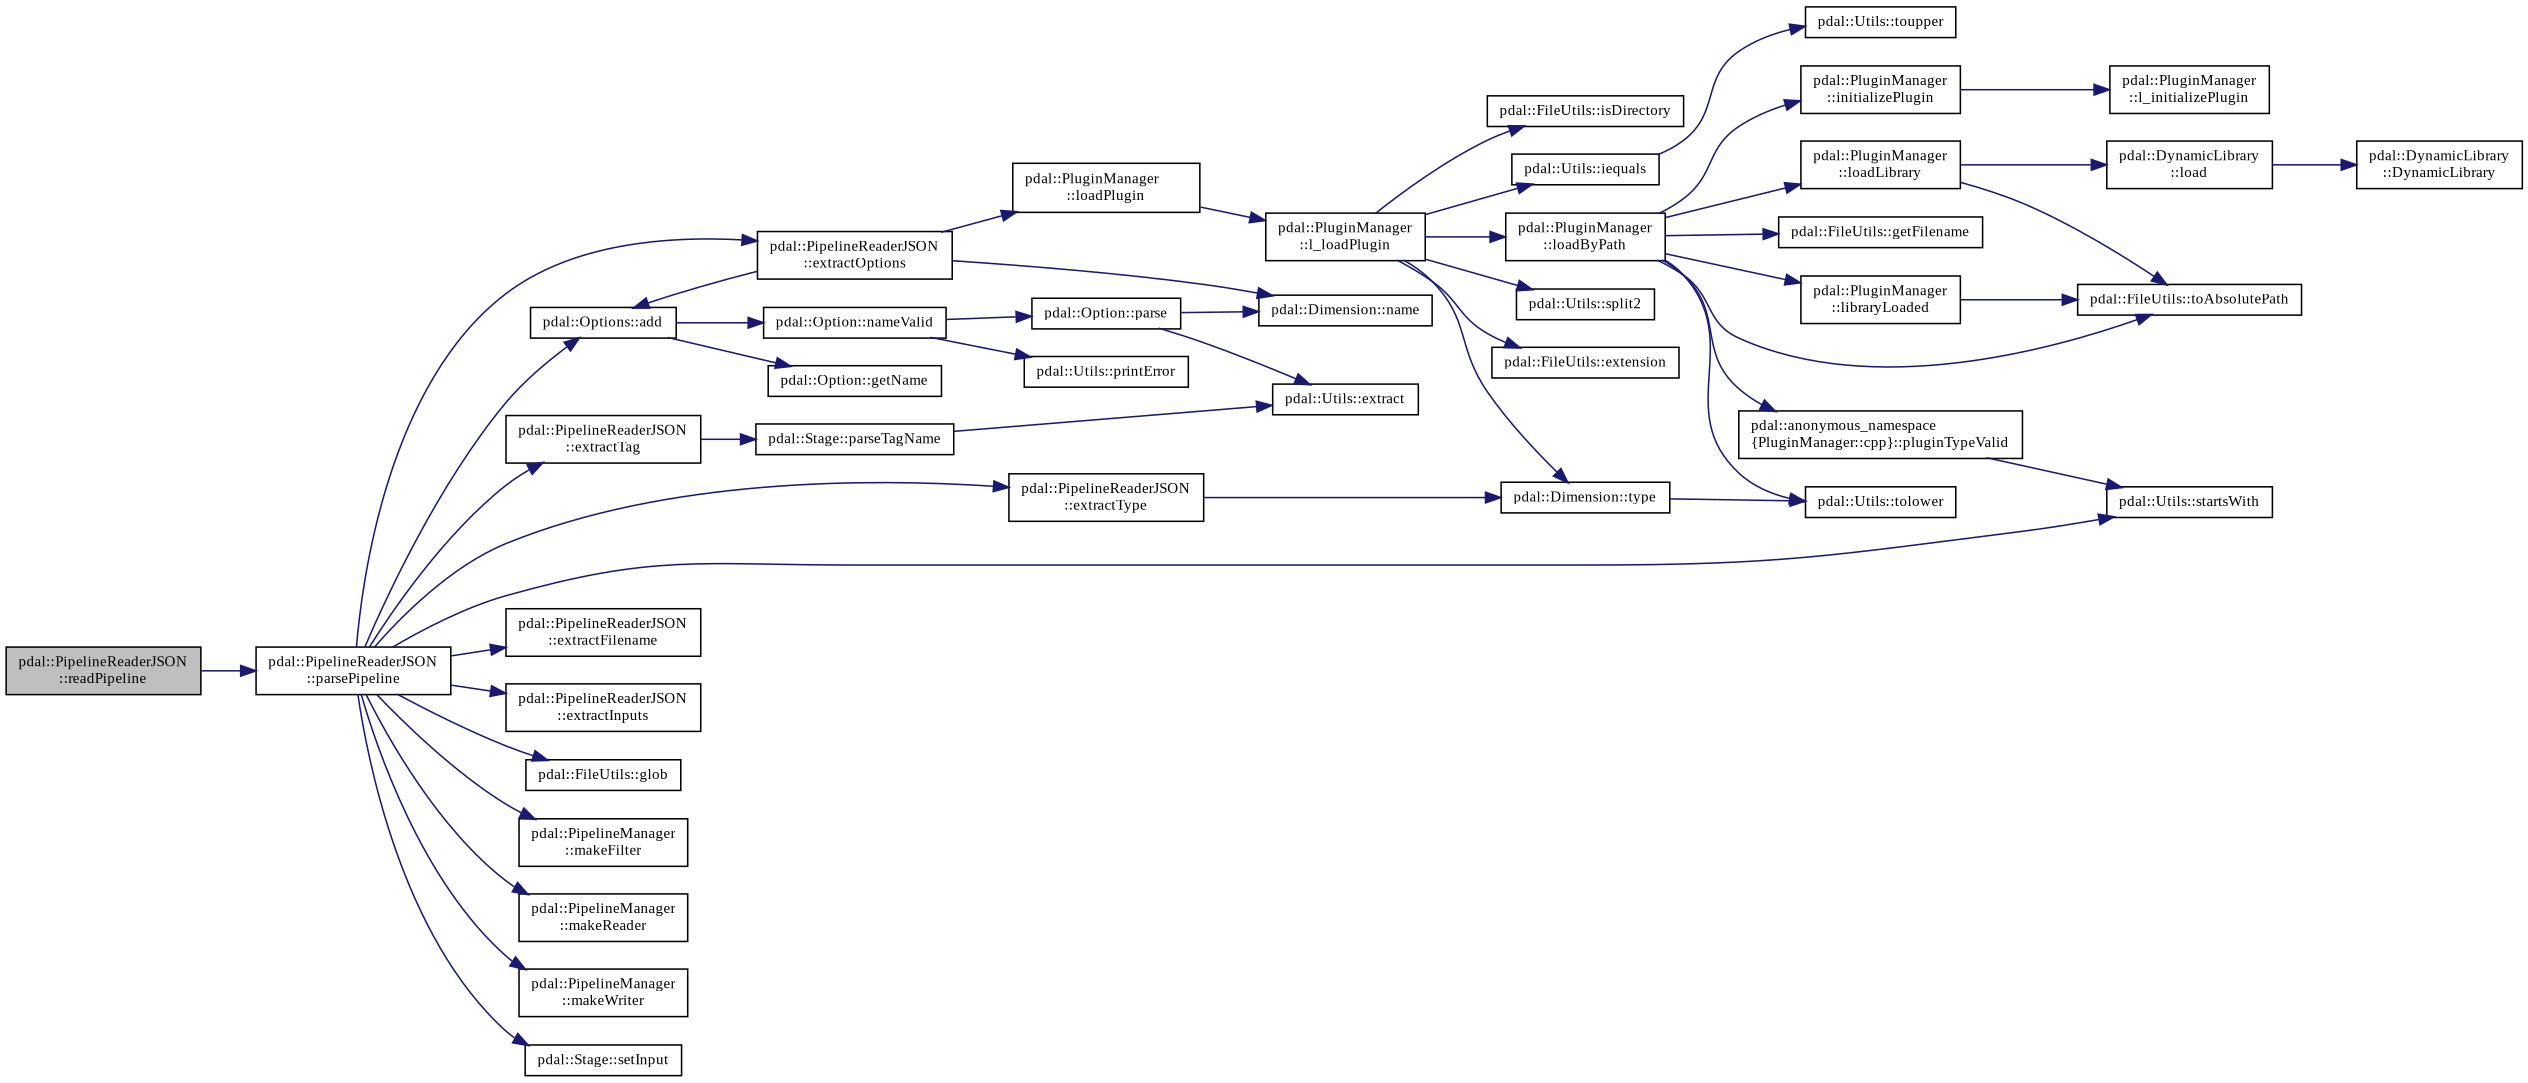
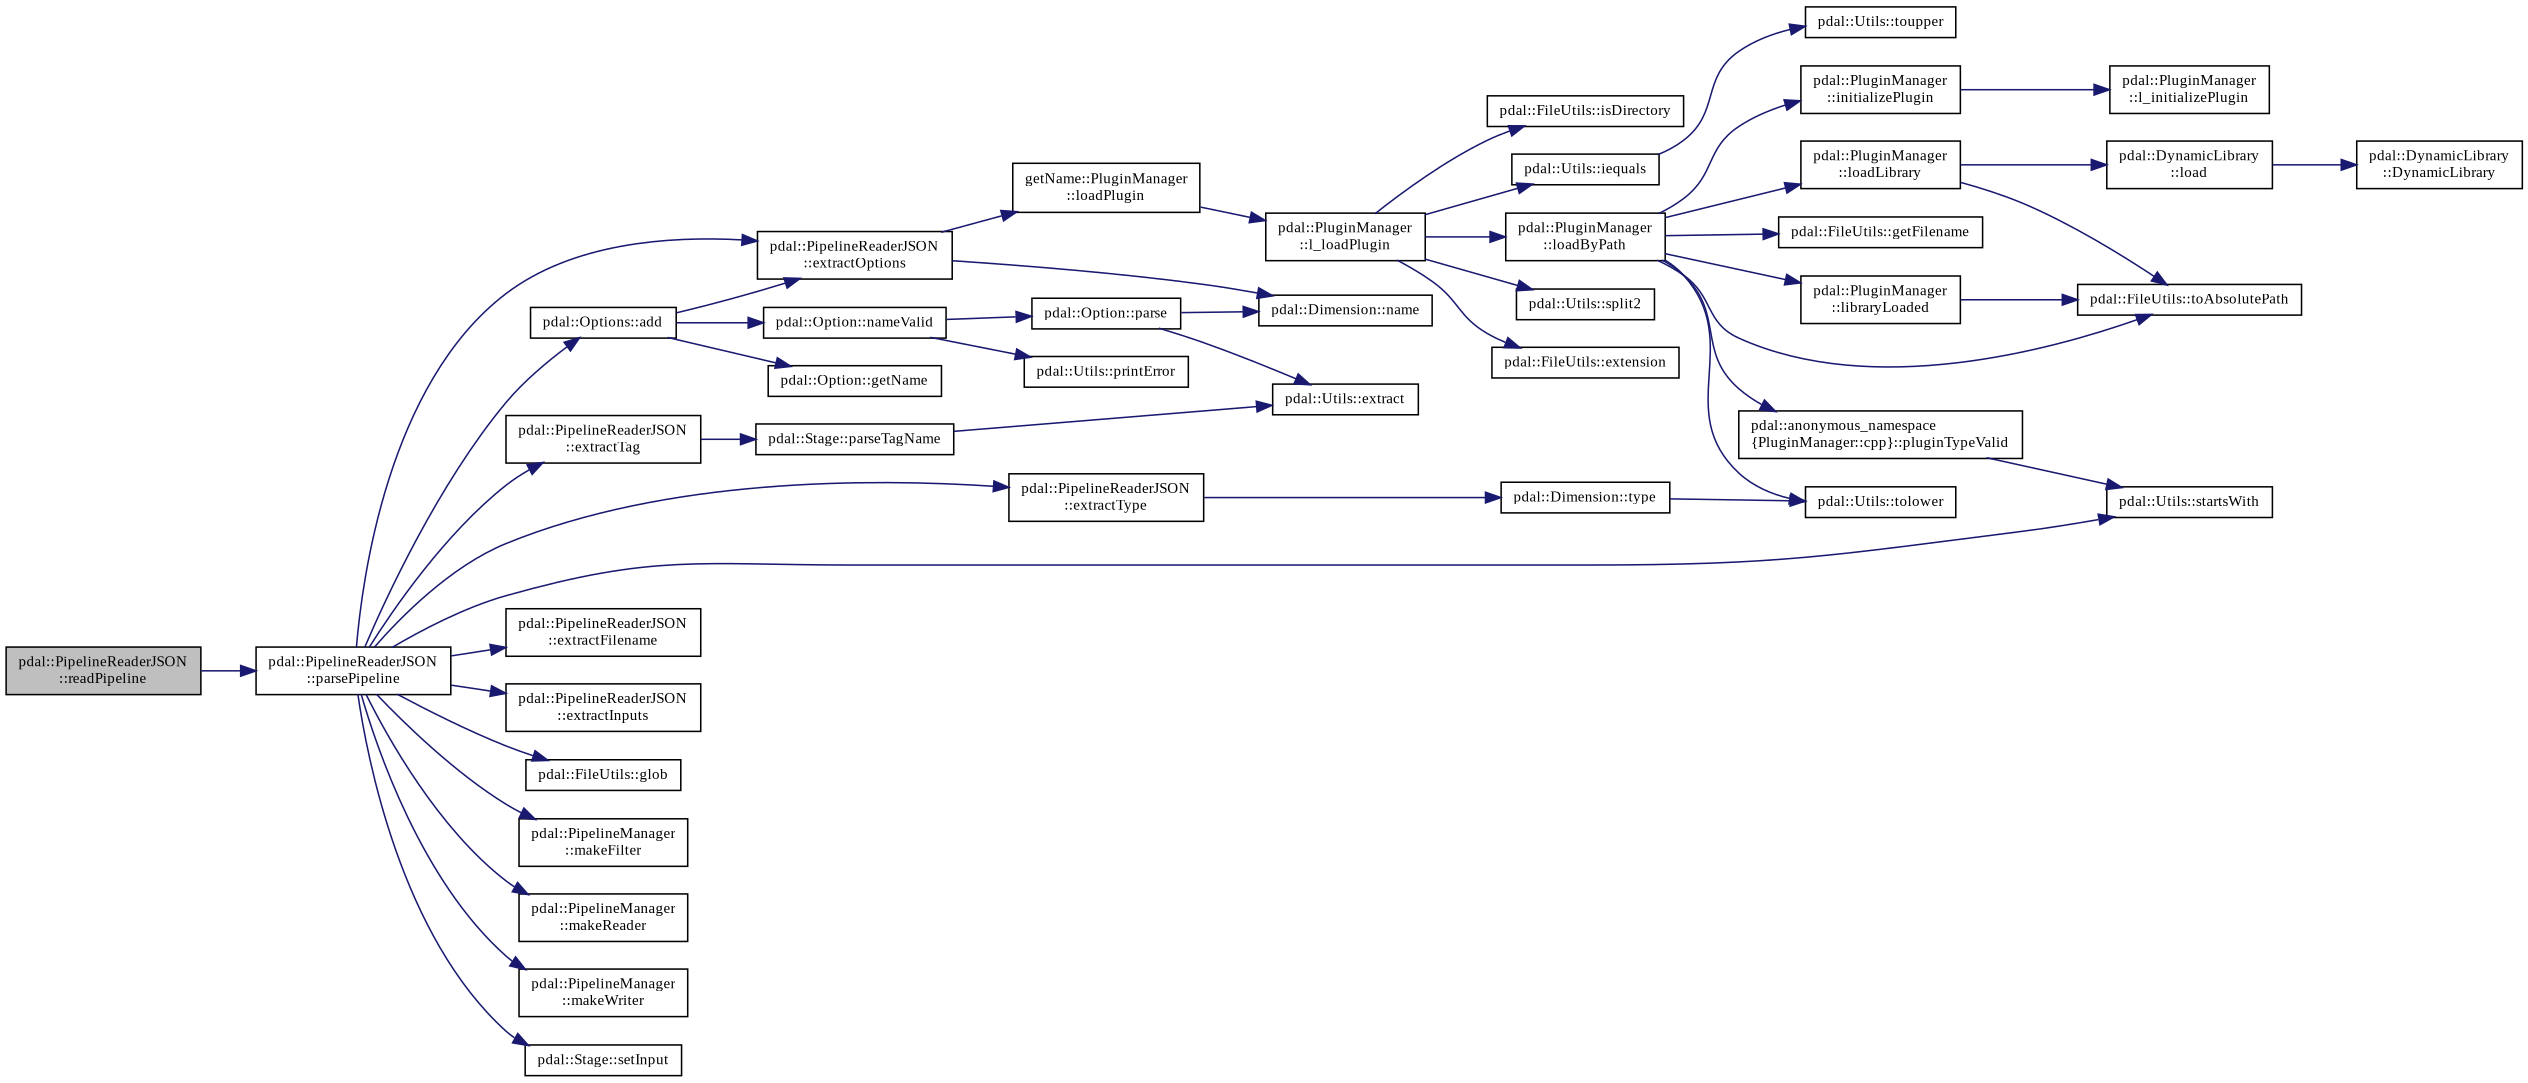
(1106, 188) -> (1106, 188)
(702, 286) -> (731, 299)
(1474, 368) -> none
